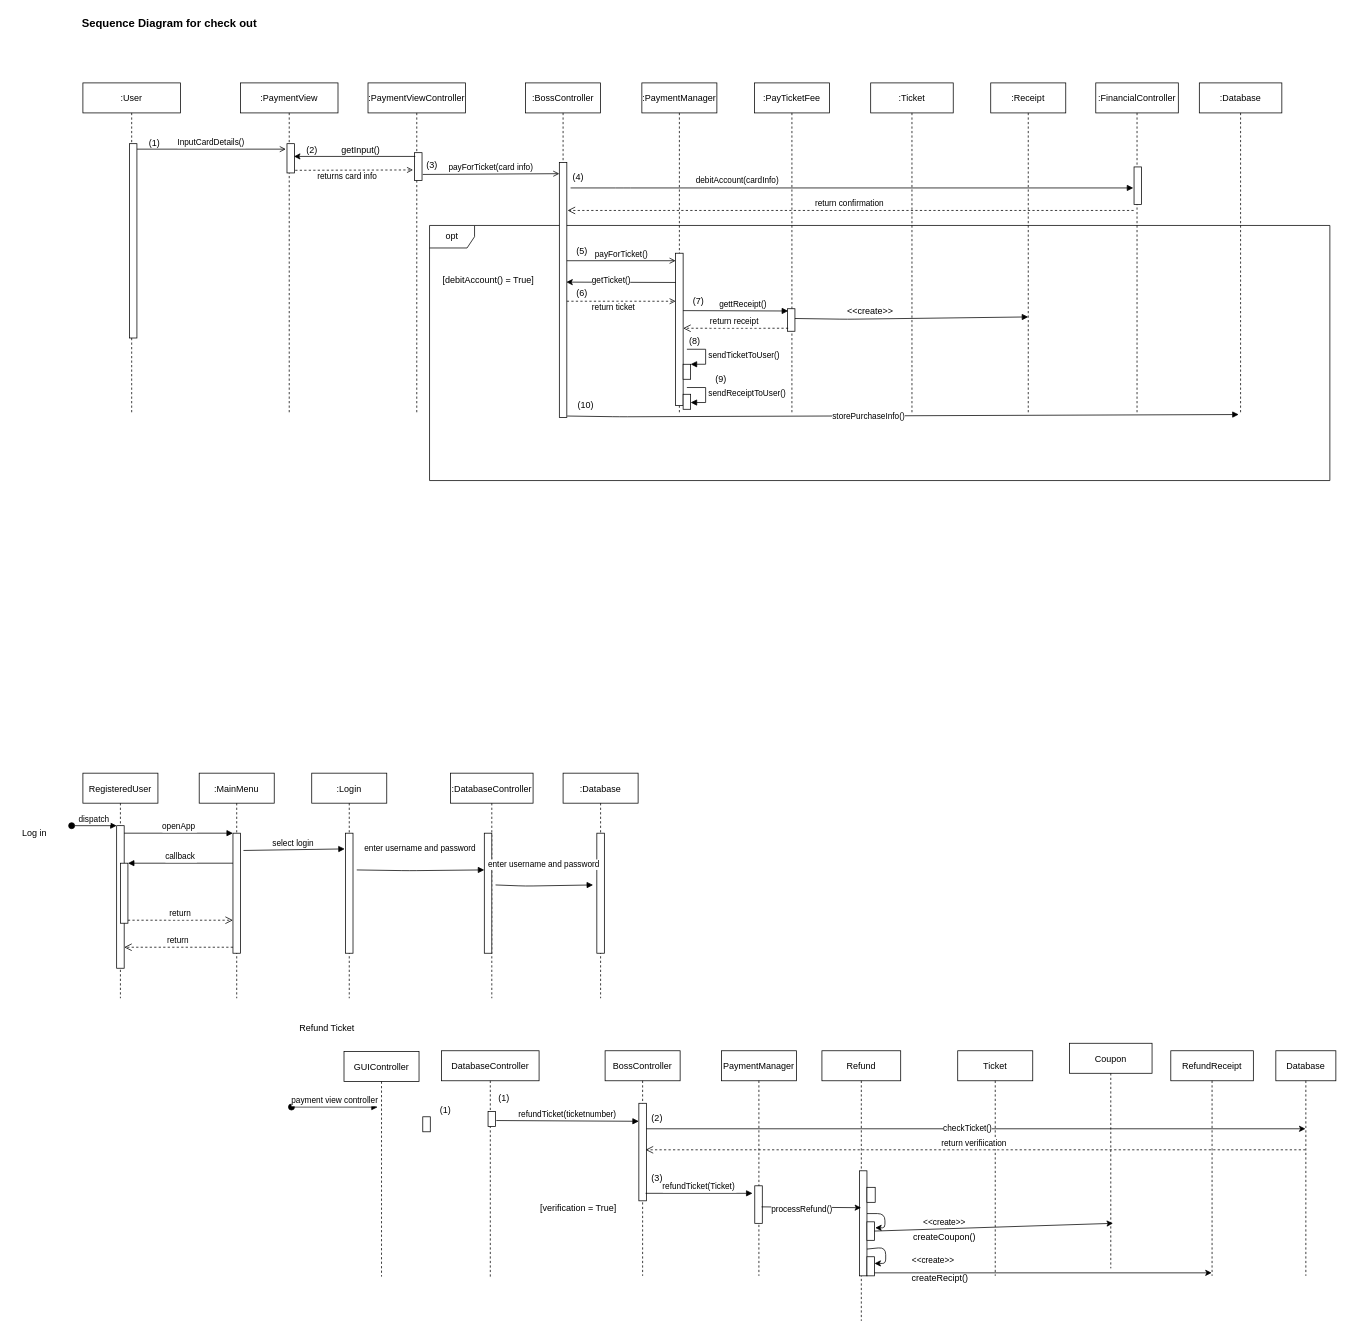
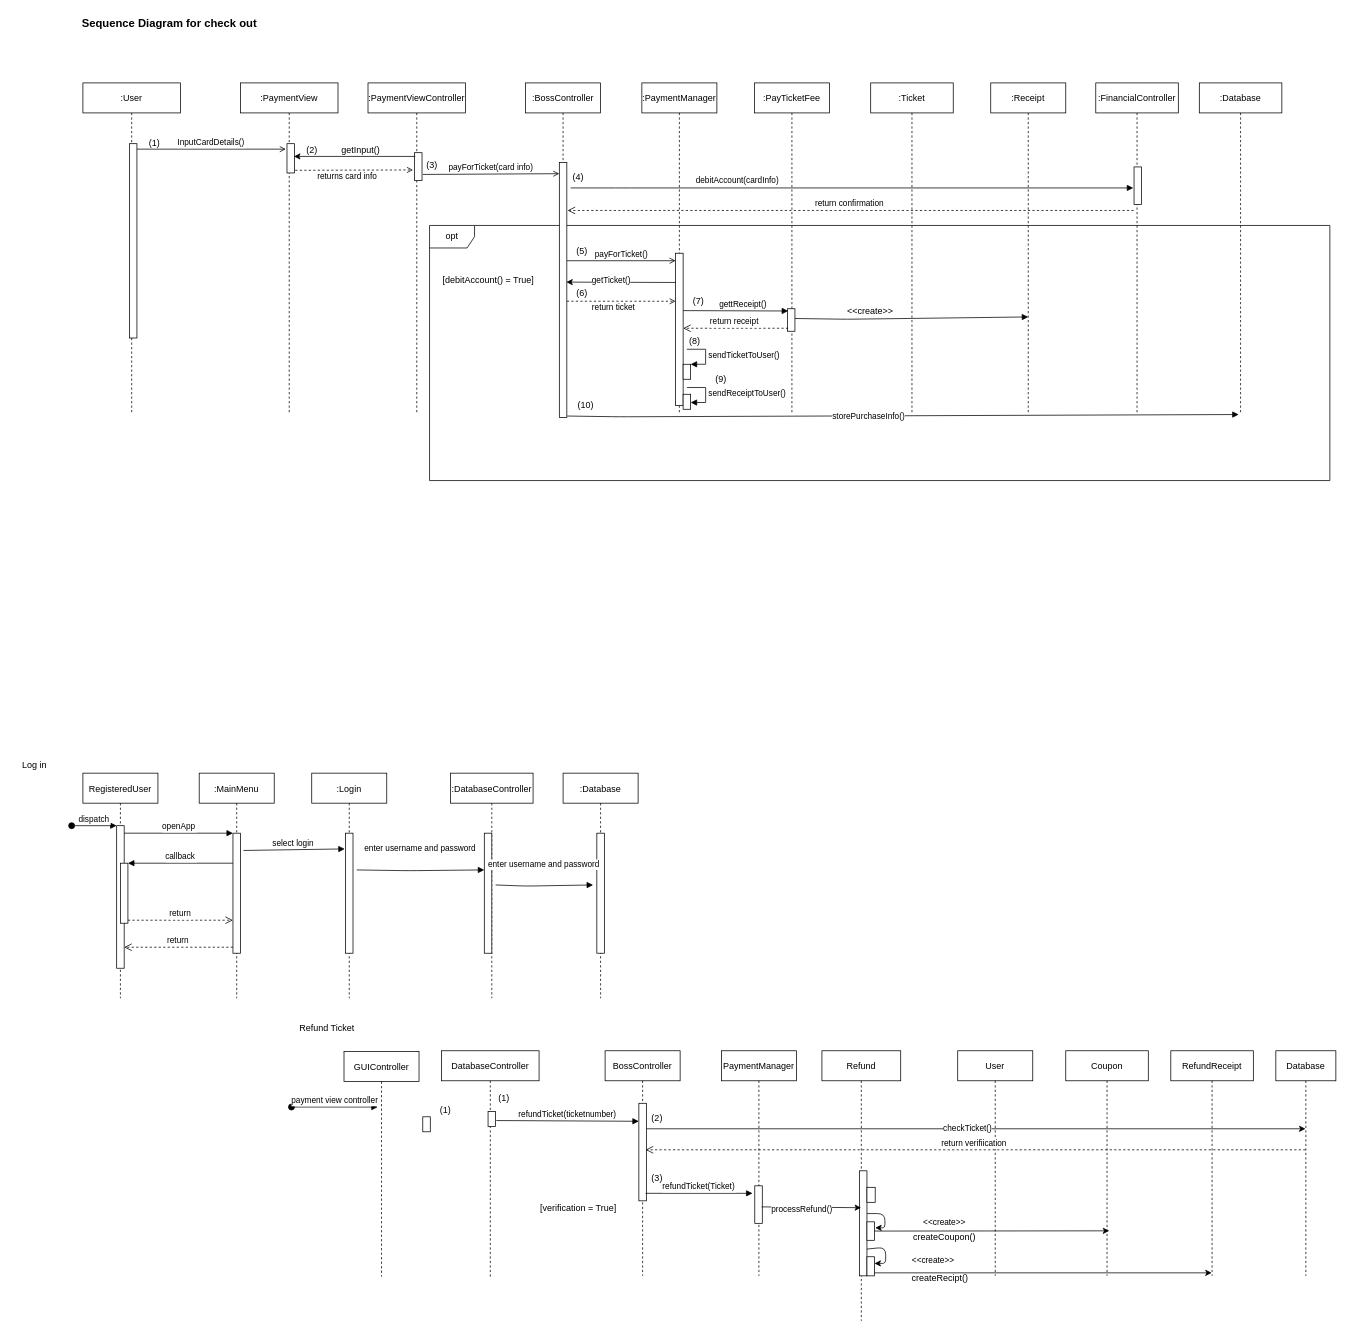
(34, 833) -> (34, 765)
(995, 1066) -> (995, 1066)
(1110, 1155) -> (1107, 1163)
